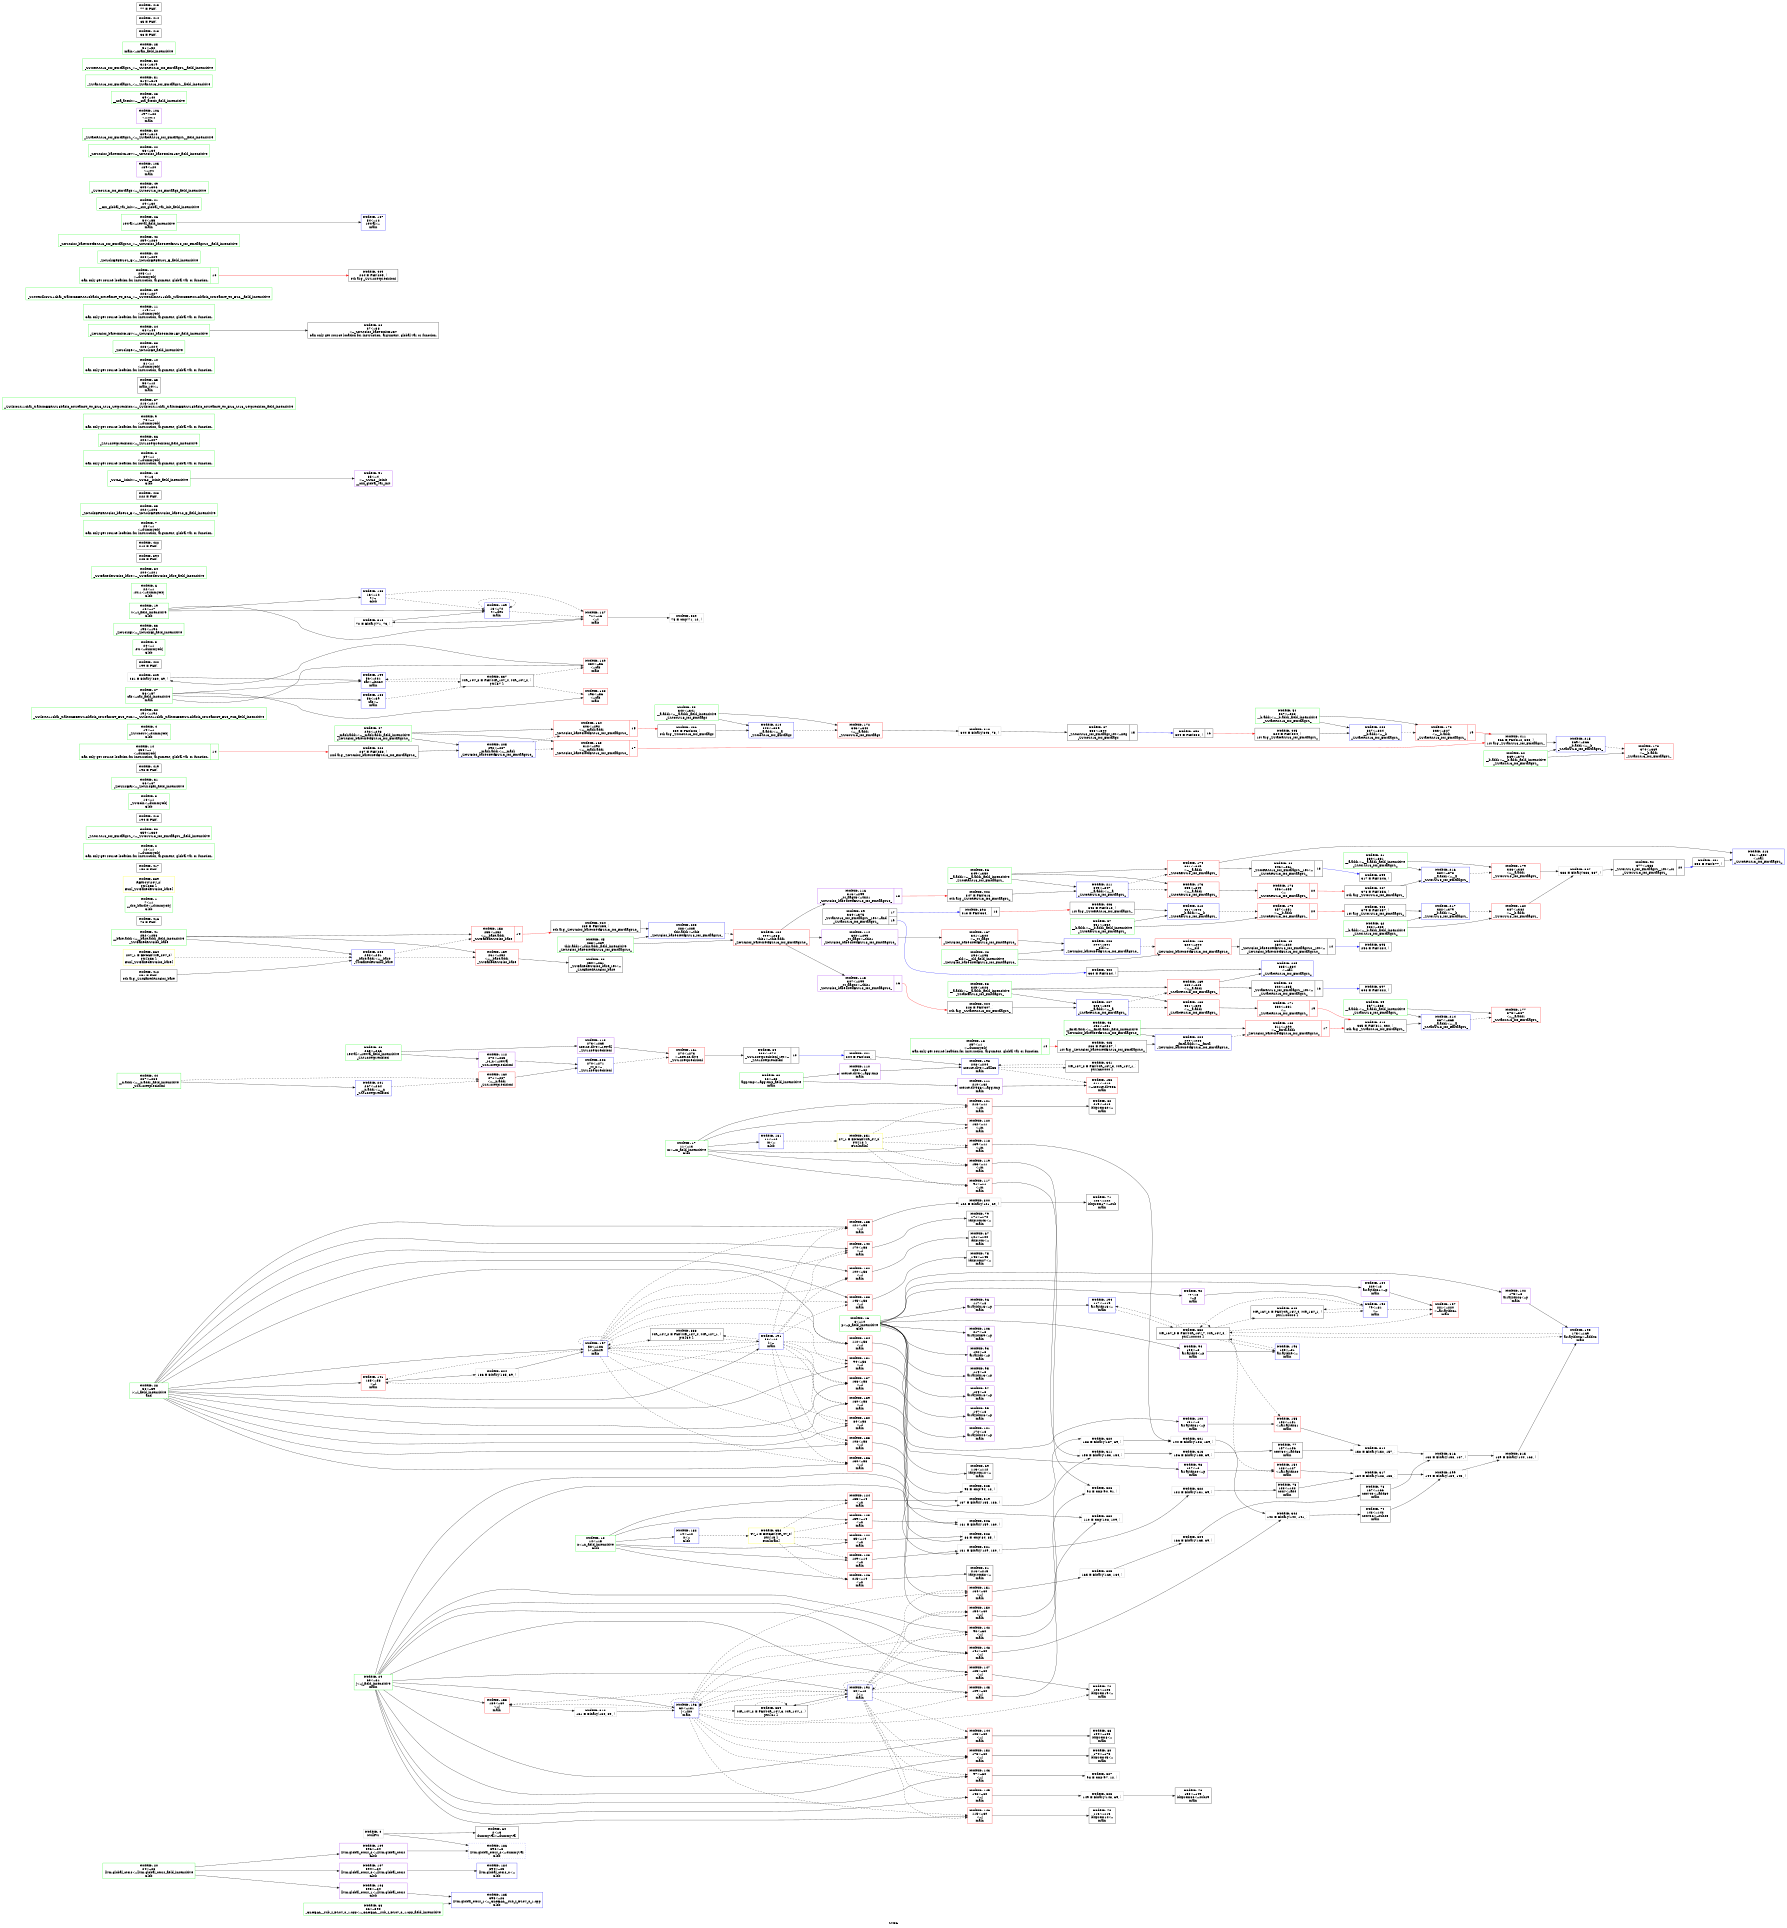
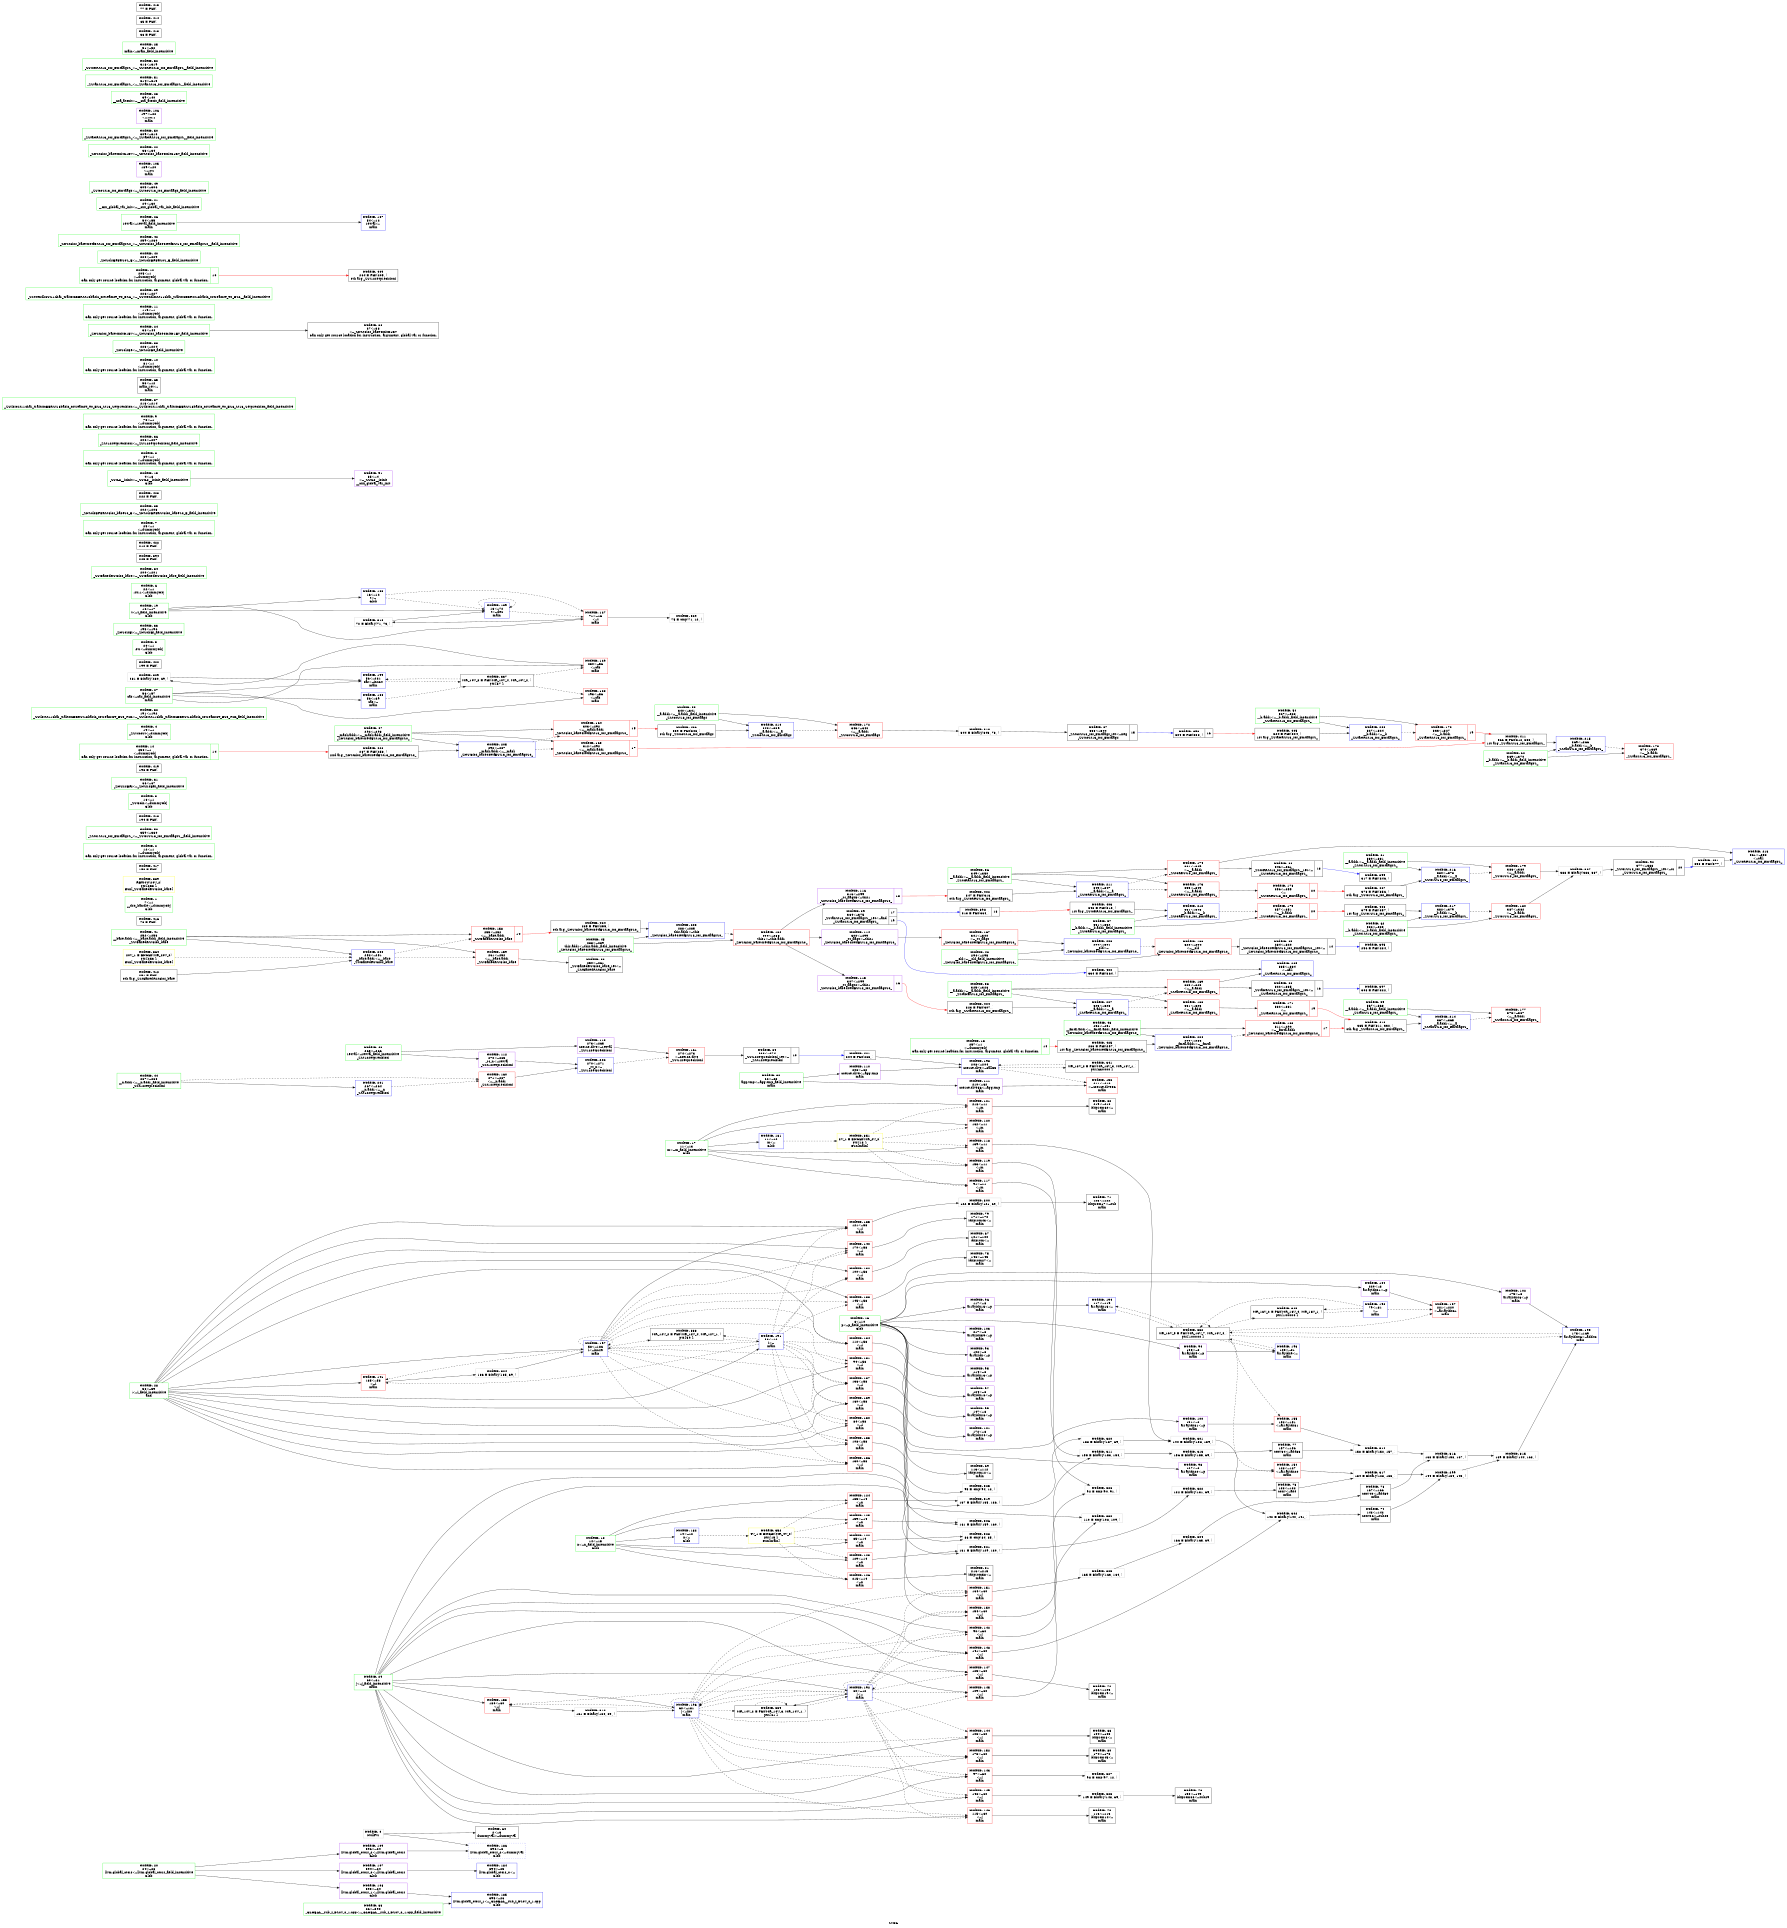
(708, 1257) -> (708, 1257)
(1193, 1296) -> none
(893, 1722) -> (817, 1778)
